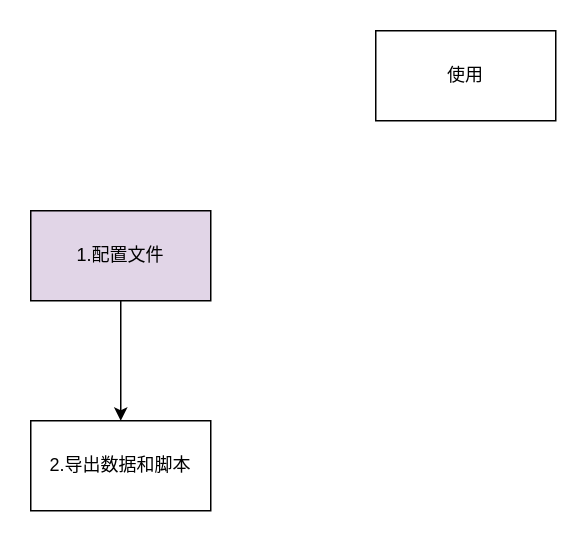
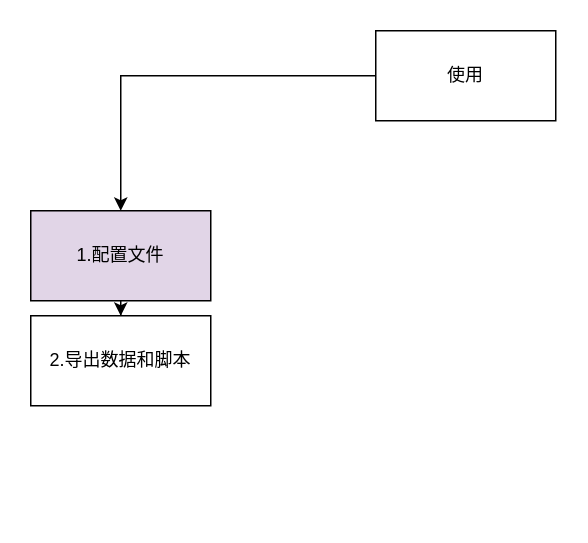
none -> (186, 76)
(121, 466) -> (121, 361)
